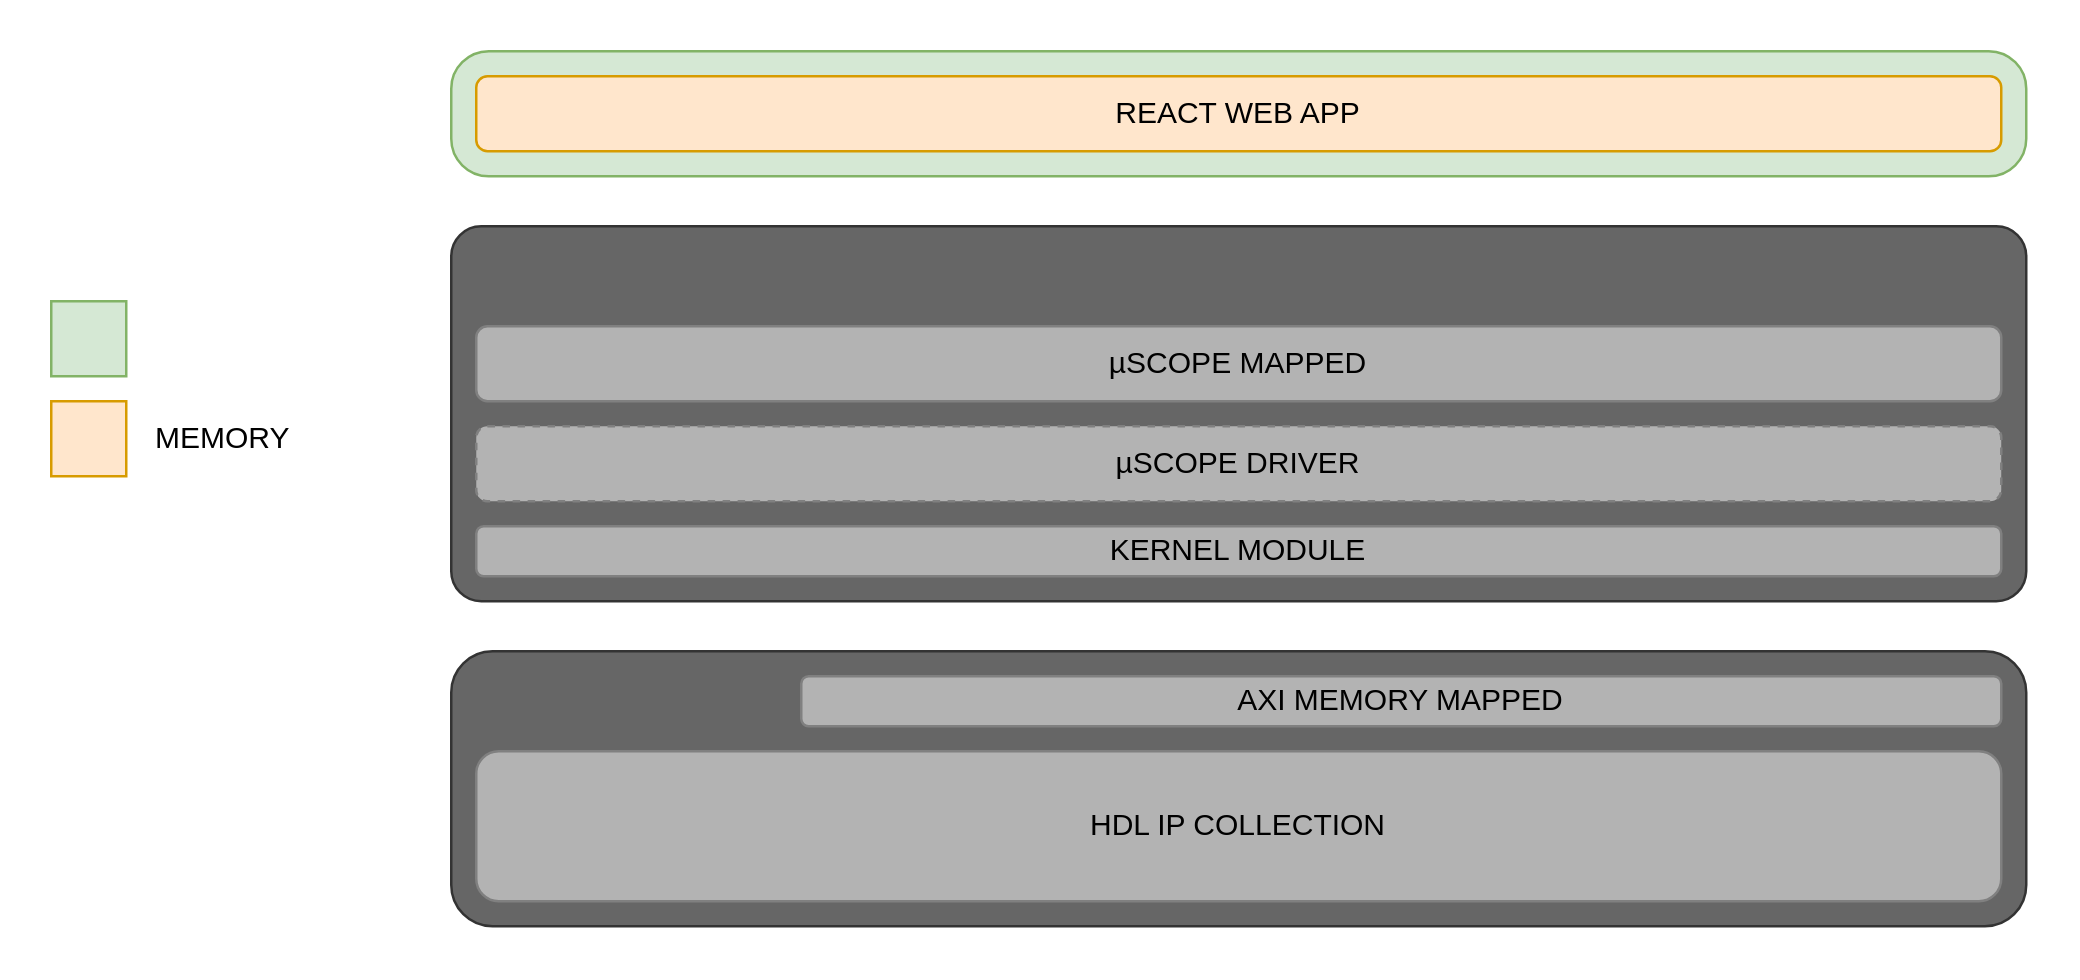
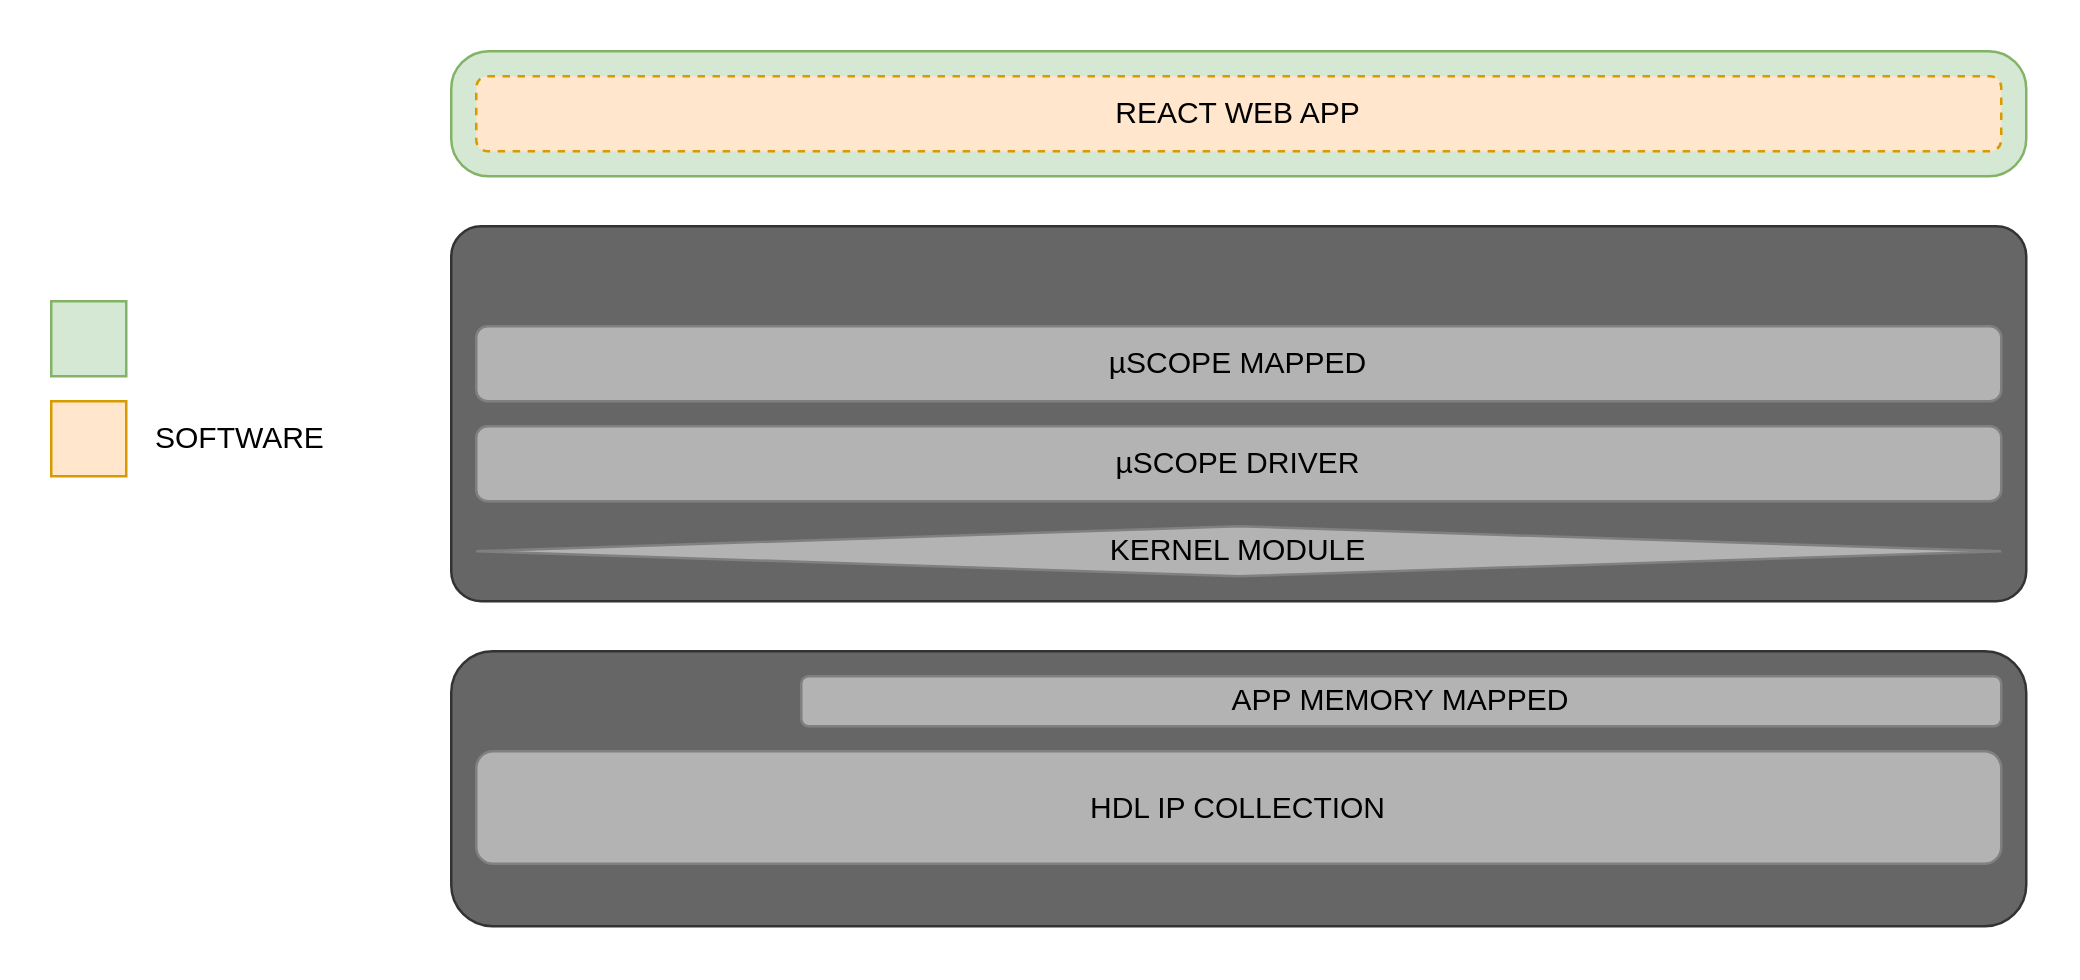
(1239, 114) -> (1239, 114)
(207, 439) -> (223, 439)
(1239, 464) -> (1239, 464)
(1239, 551) -> (1239, 551)
(1401, 701) -> (1401, 701)
(1239, 826) -> (1239, 808)
